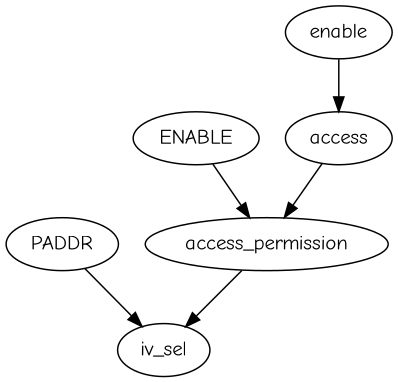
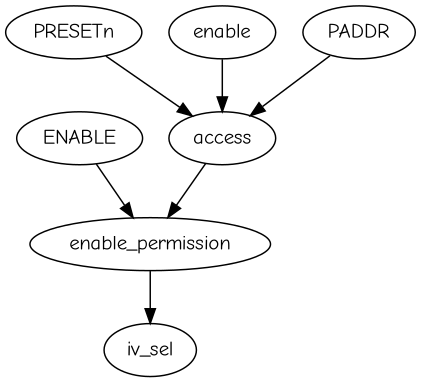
none -> (74, 32)
(267, 244) -> (150, 244)
(108, 292) -> (296, 81)
